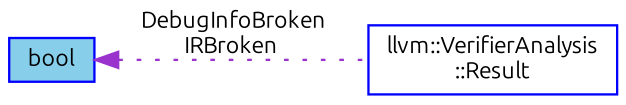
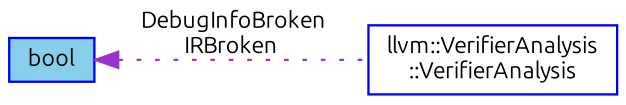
(493, 60) -> (493, 60)
